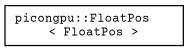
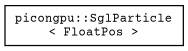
(94, 26) -> (94, 26)
